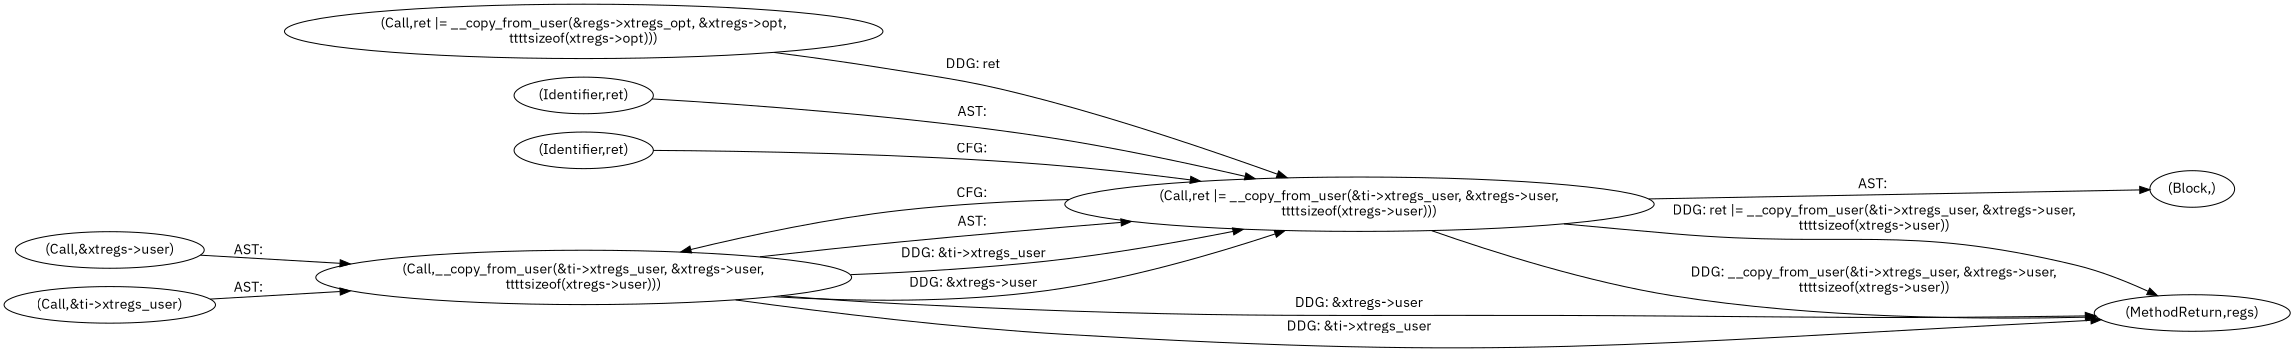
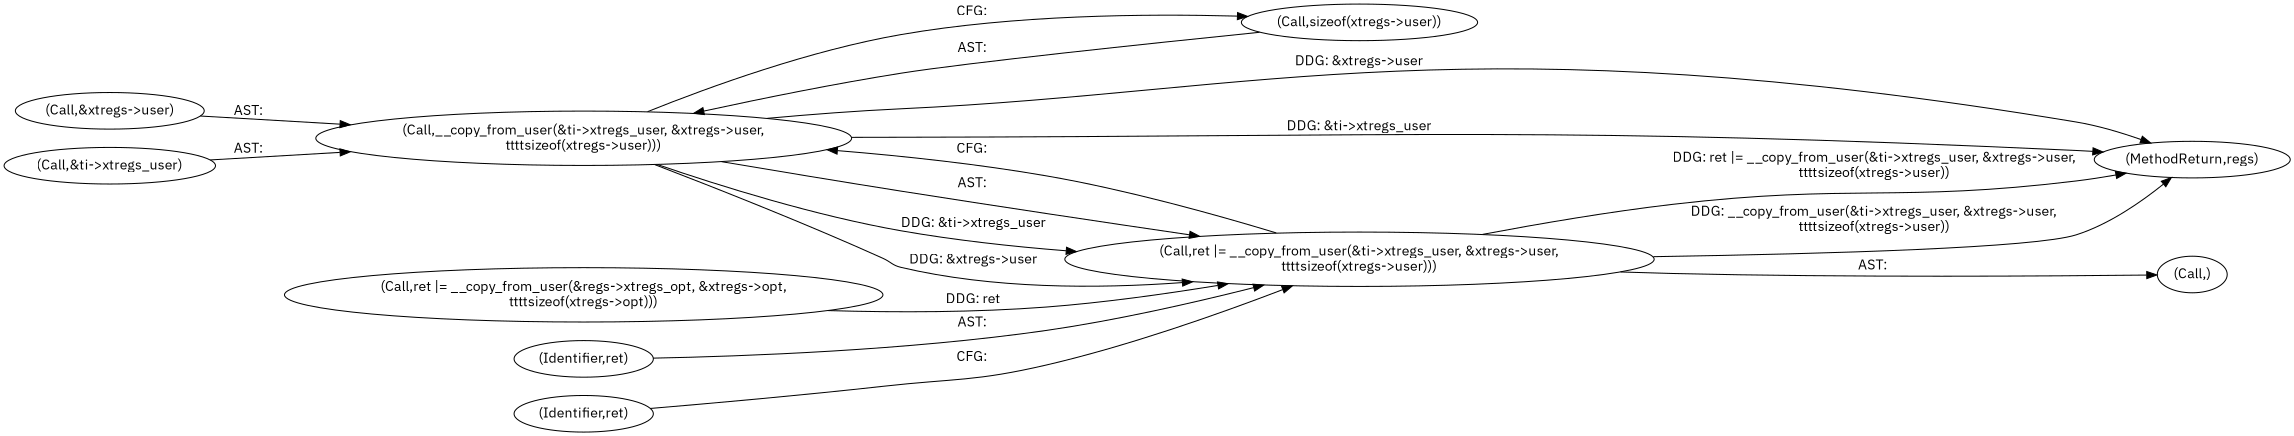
none -> (1359, 22)
(2192, 189) -> (2192, 274)
